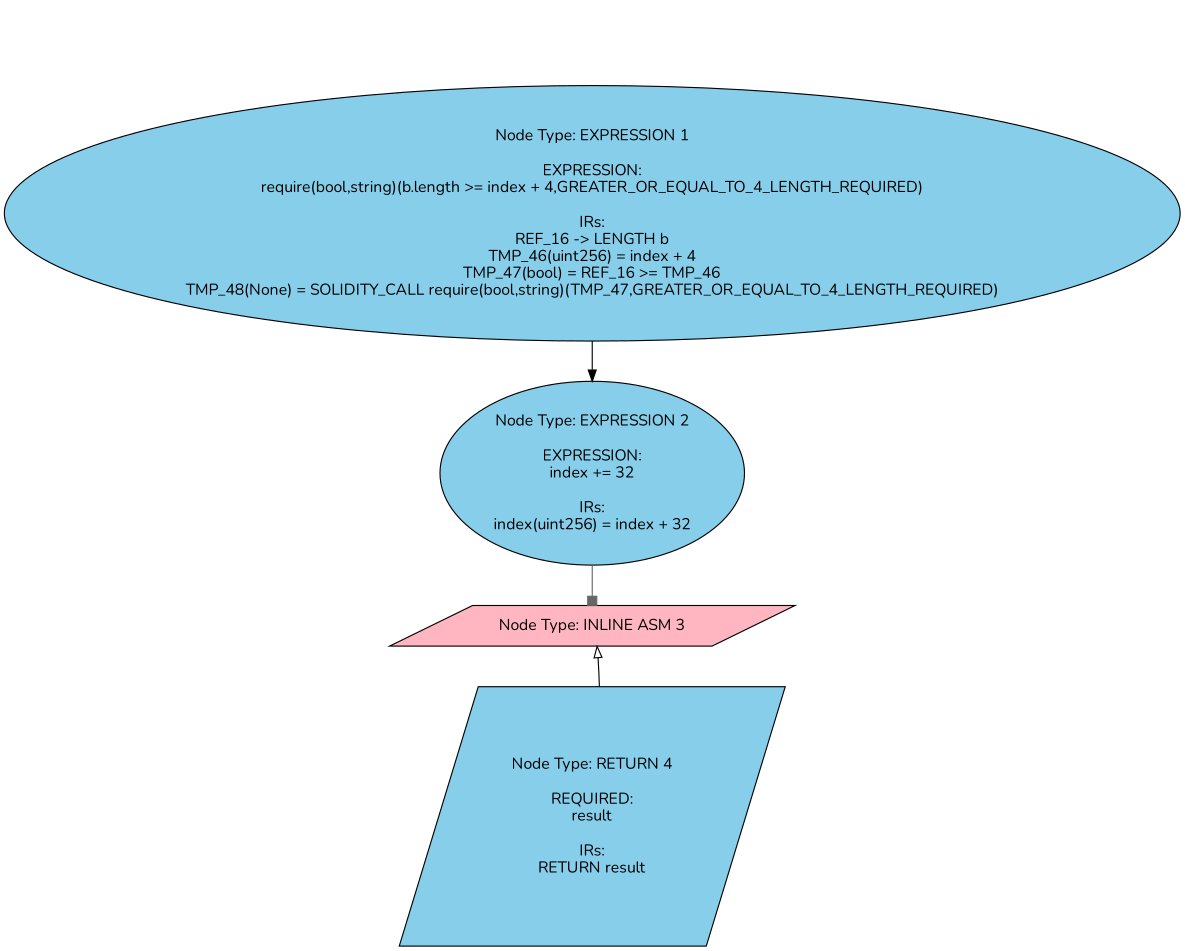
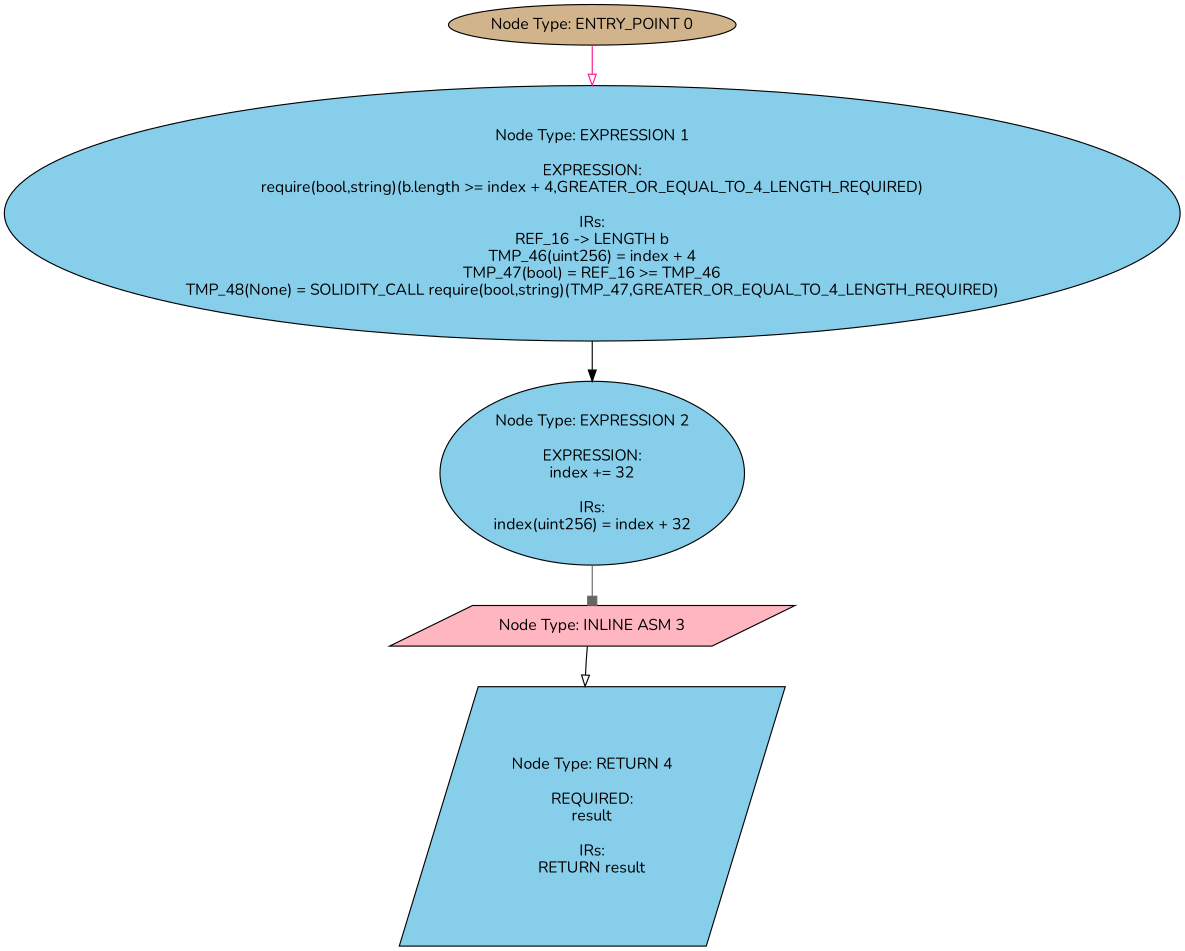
none -> (592, 25)
(599, 672) -> (586, 661)
